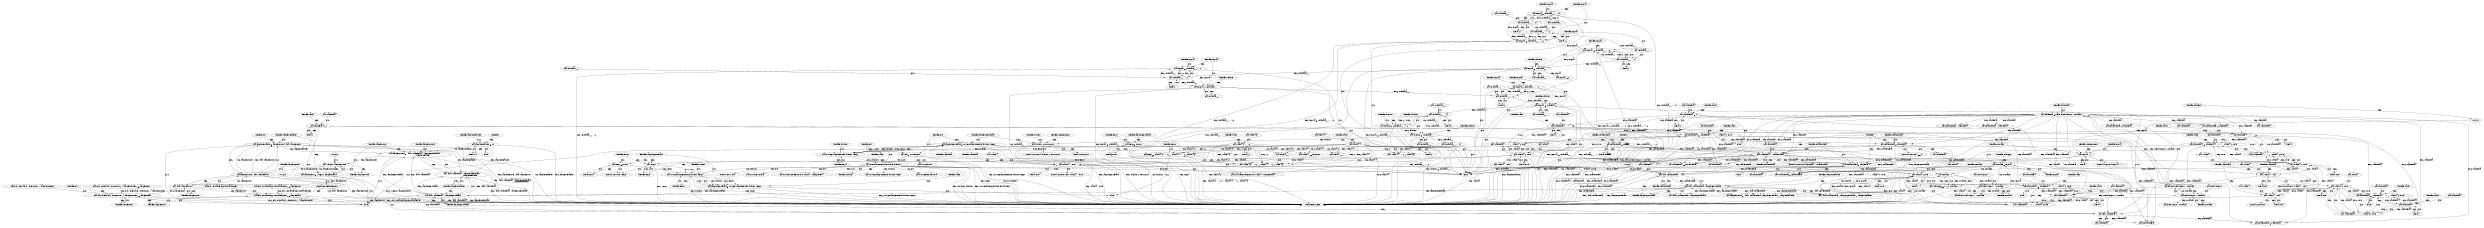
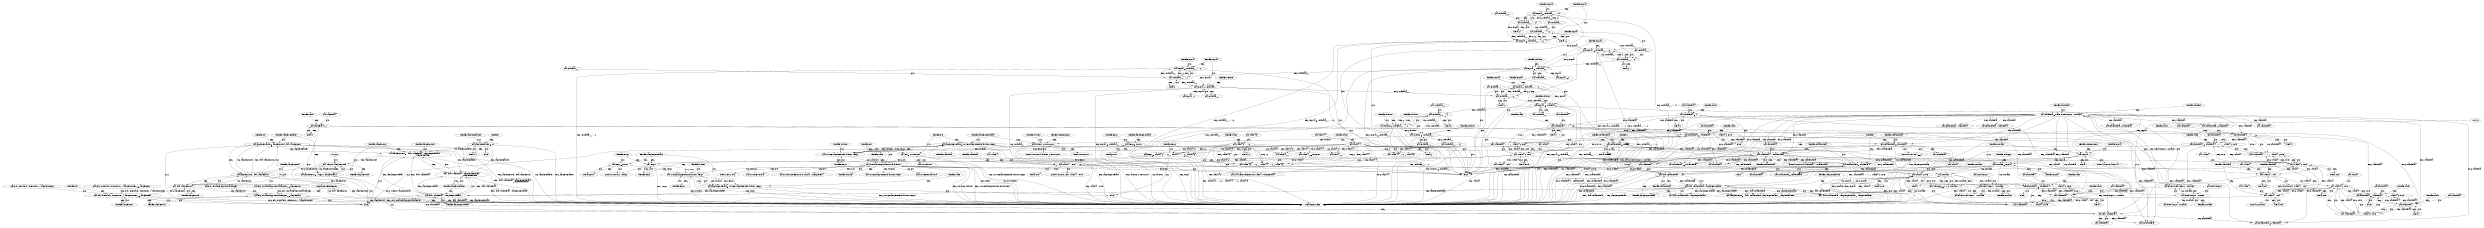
none -> (1189, 96)
(2338, 109) -> (2133, 110)
(1607, 149) -> (1607, 149)
(616, 175) -> (616, 175)
(1511, 175) -> (1511, 175)
(307, 178) -> (239, 184)
(2009, 190) -> (2050, 160)
(2193, 196) -> (2193, 196)
